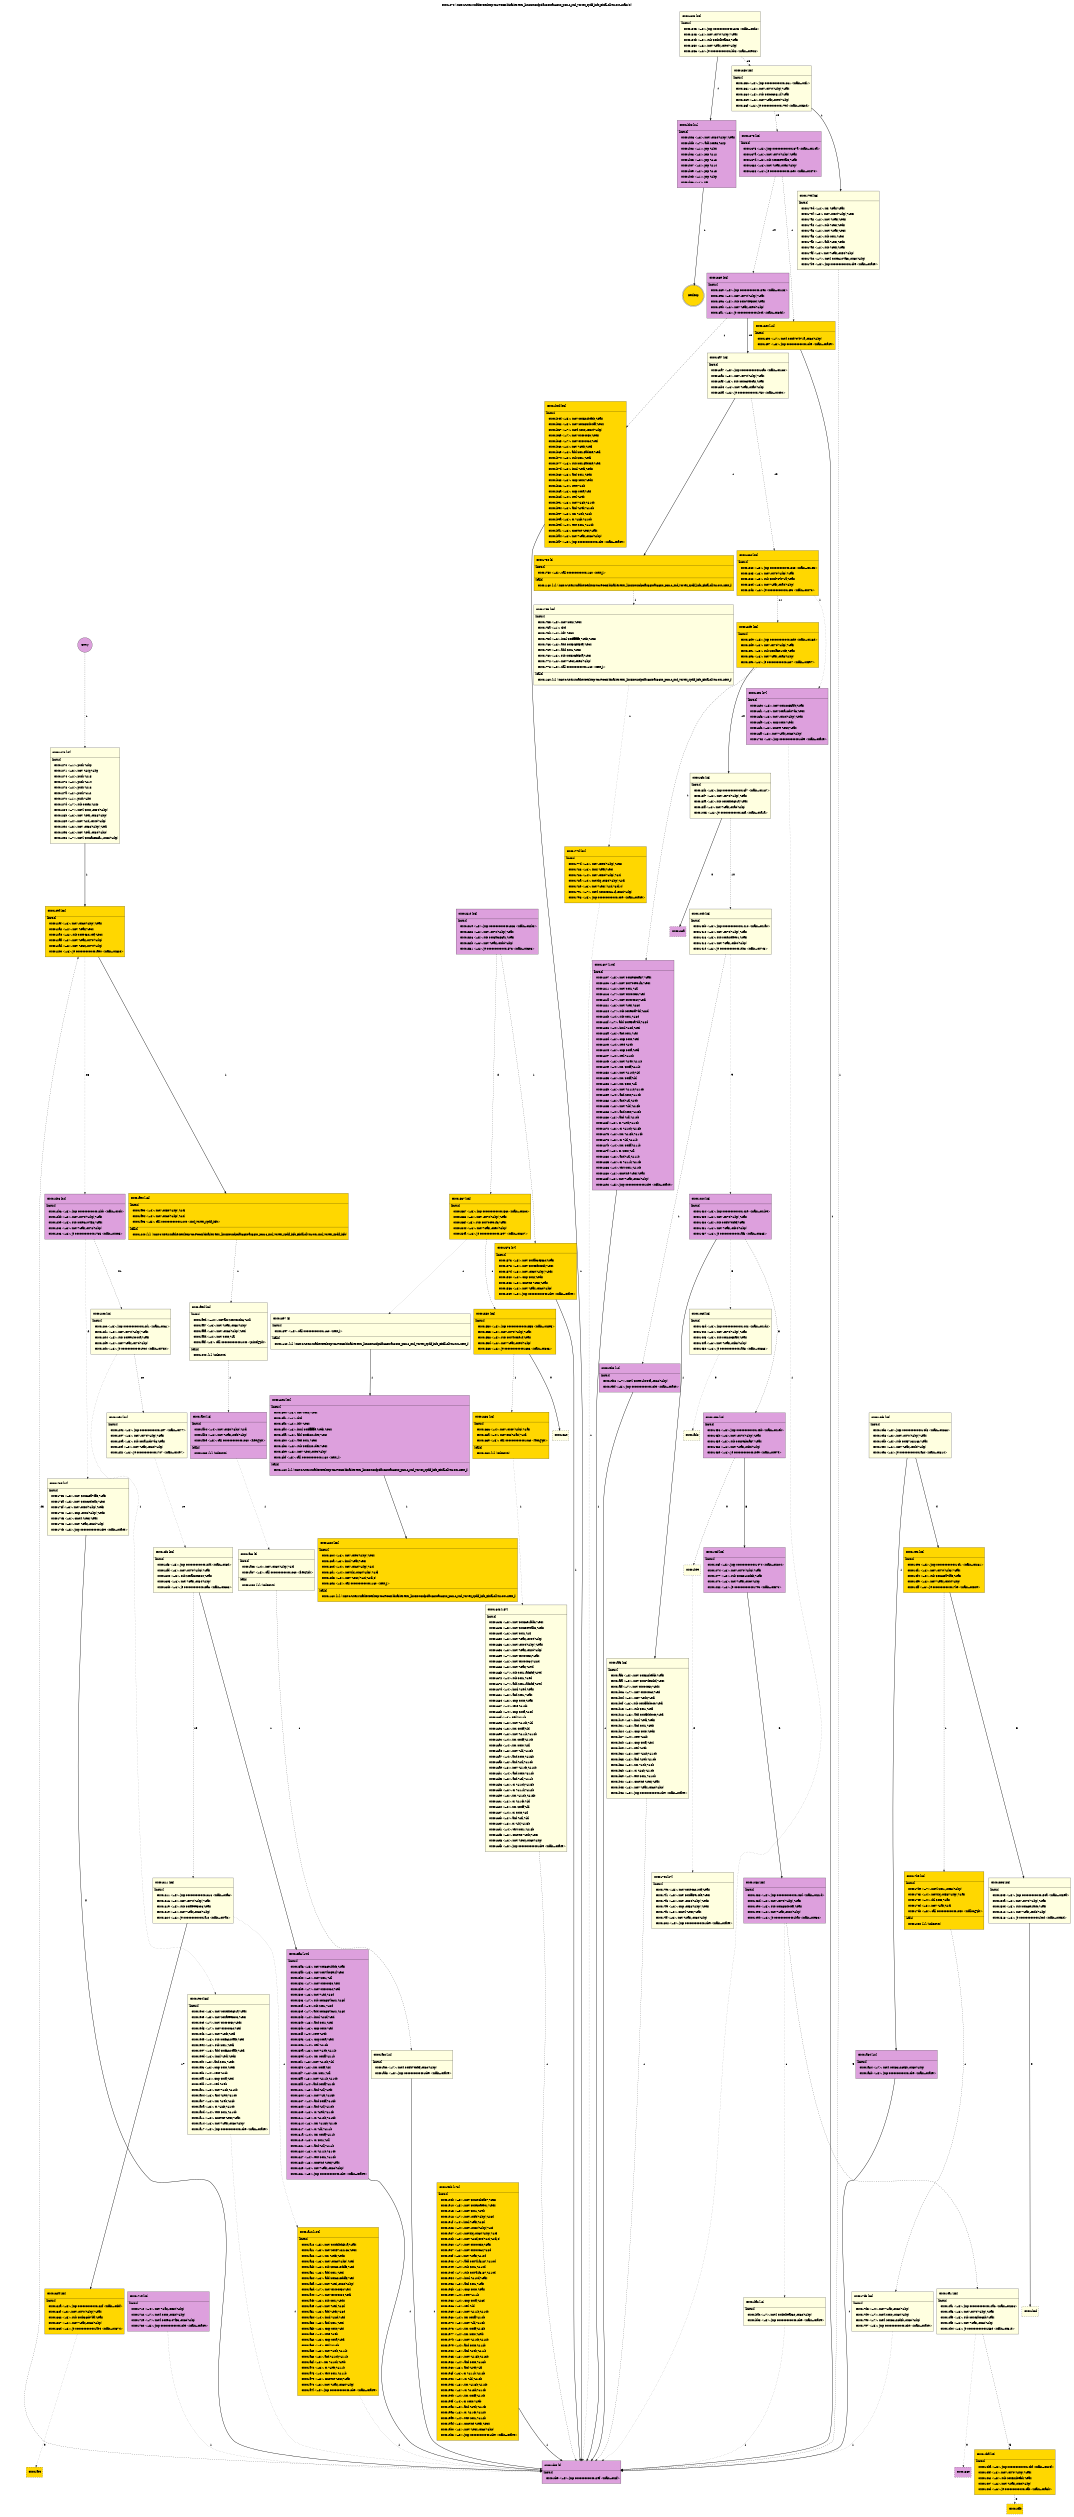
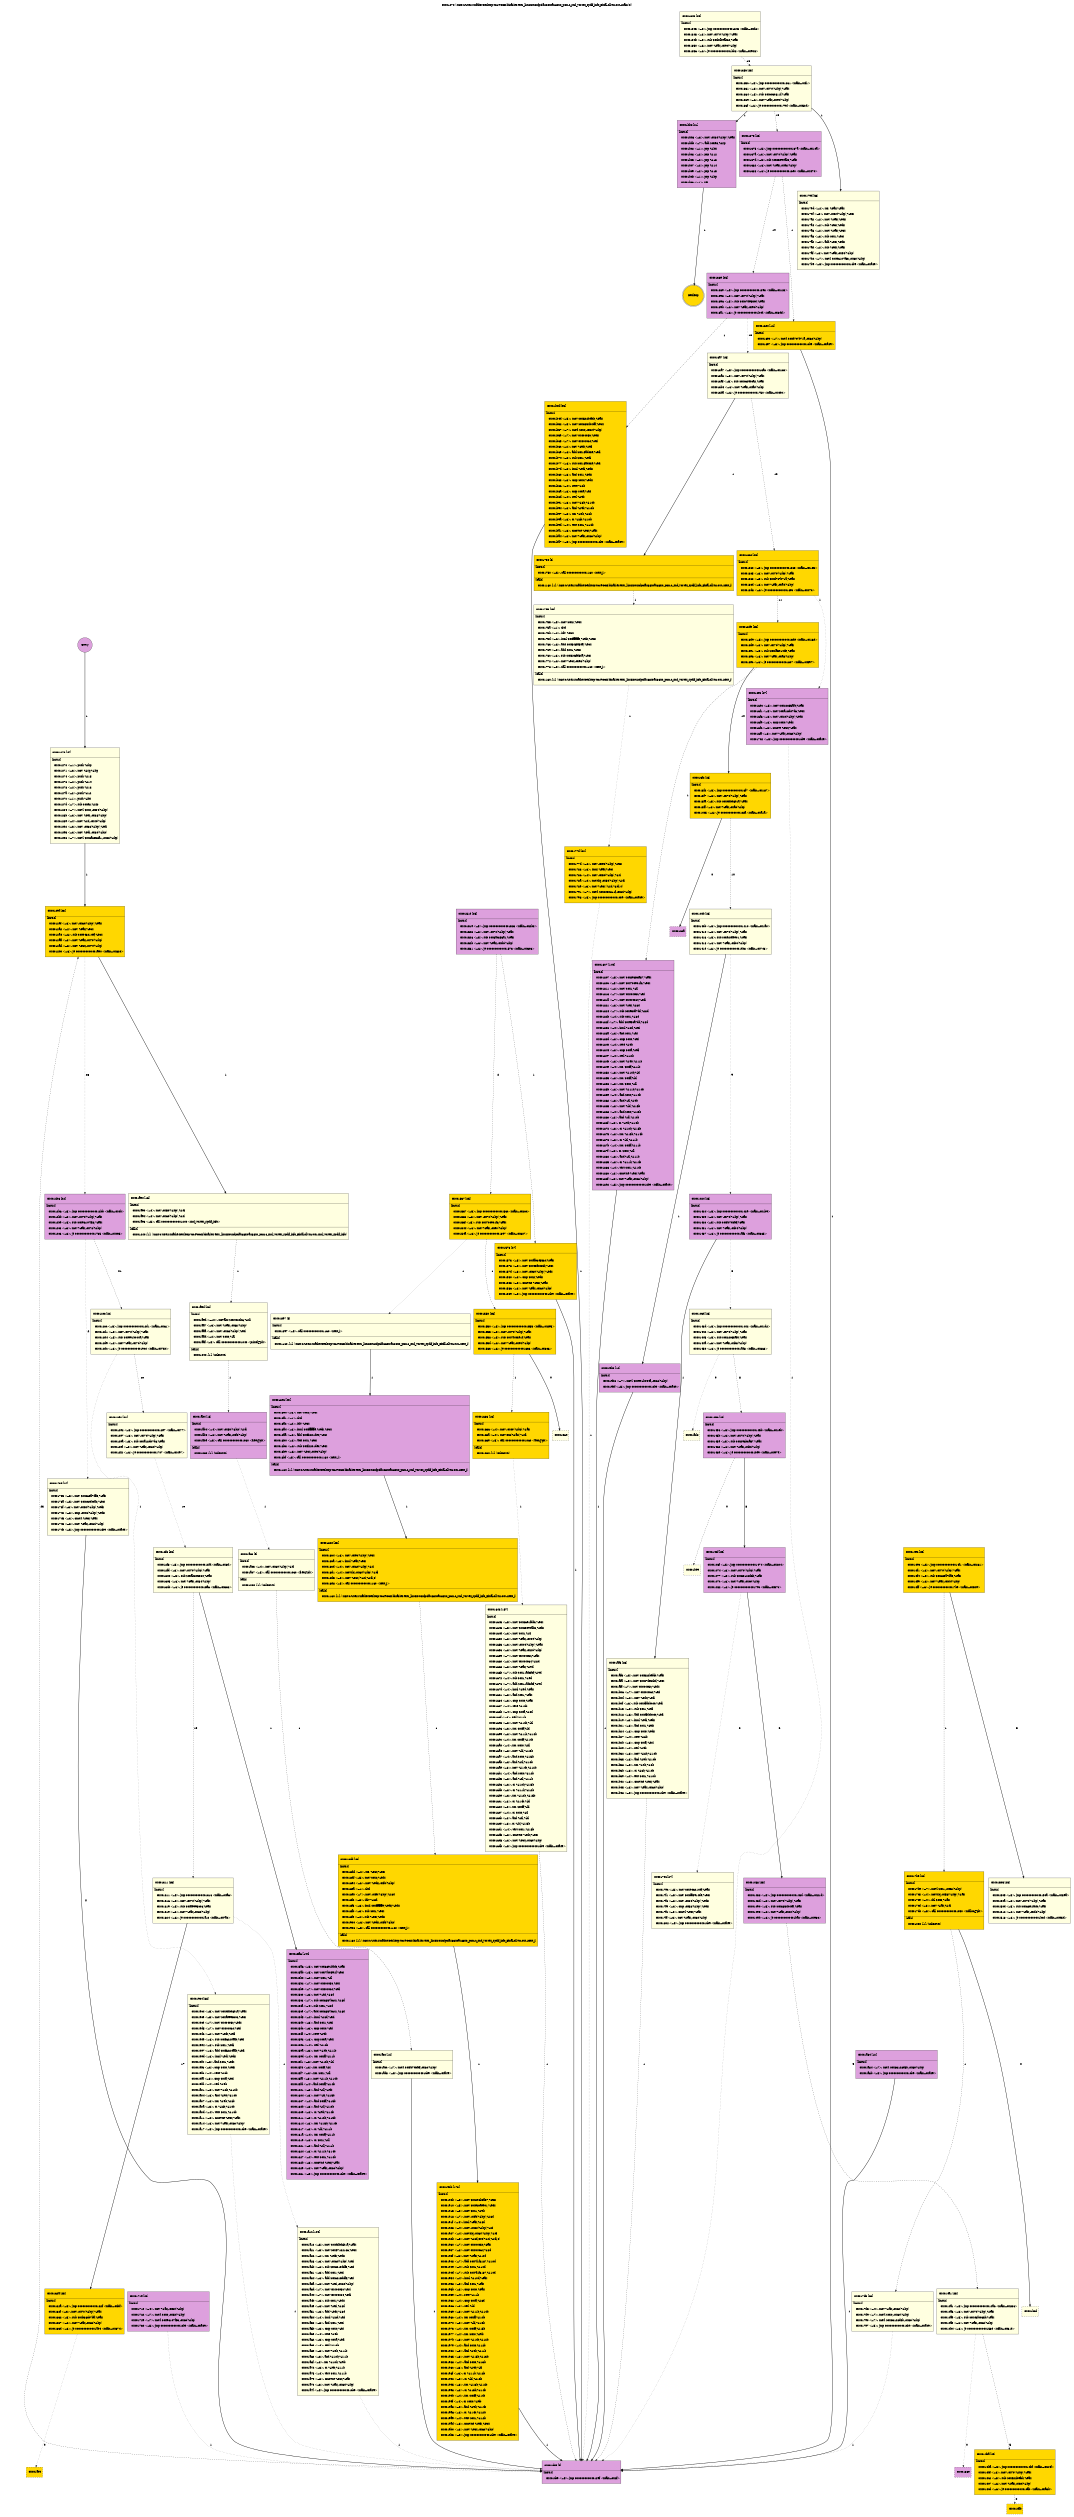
(714, 88) -> (742, 116)
(748, 335) -> (748, 335)
(85, 699) -> (85, 699)
(730, 796) -> (730, 796)
(684, 1158) -> (684, 1158)
(238, 1216) -> (238, 1216)
(777, 1323) -> (737, 1382)
(910, 1435) -> none
(838, 1462) -> none
(692, 1723) -> (719, 1731)
none -> (438, 1900)
(1030, 2114) -> (1010, 2114)
(338, 2311) -> (338, 2311)
(785, 2311) -> none
(382, 2373) -> none
